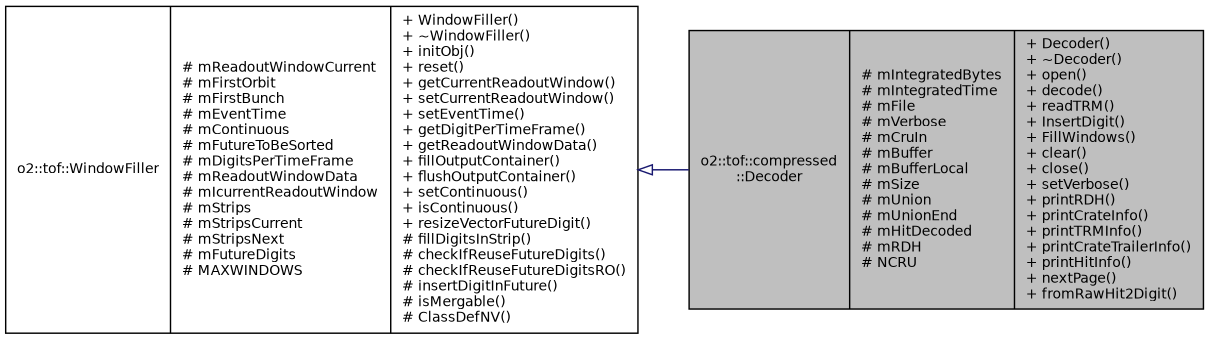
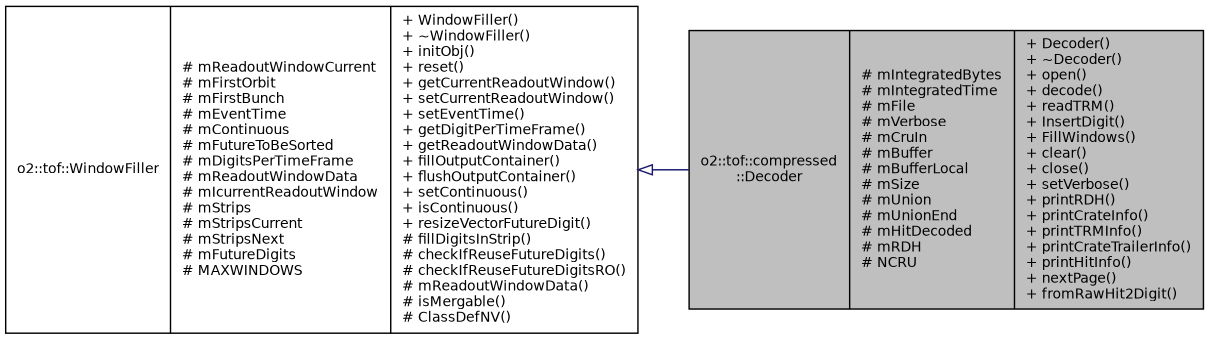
(480, 286) -> (496, 286)
